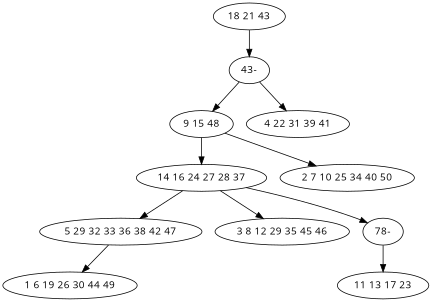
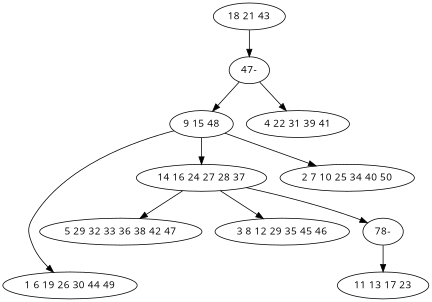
(249, 70) -> (249, 70)
(98, 256) -> (72, 177)
